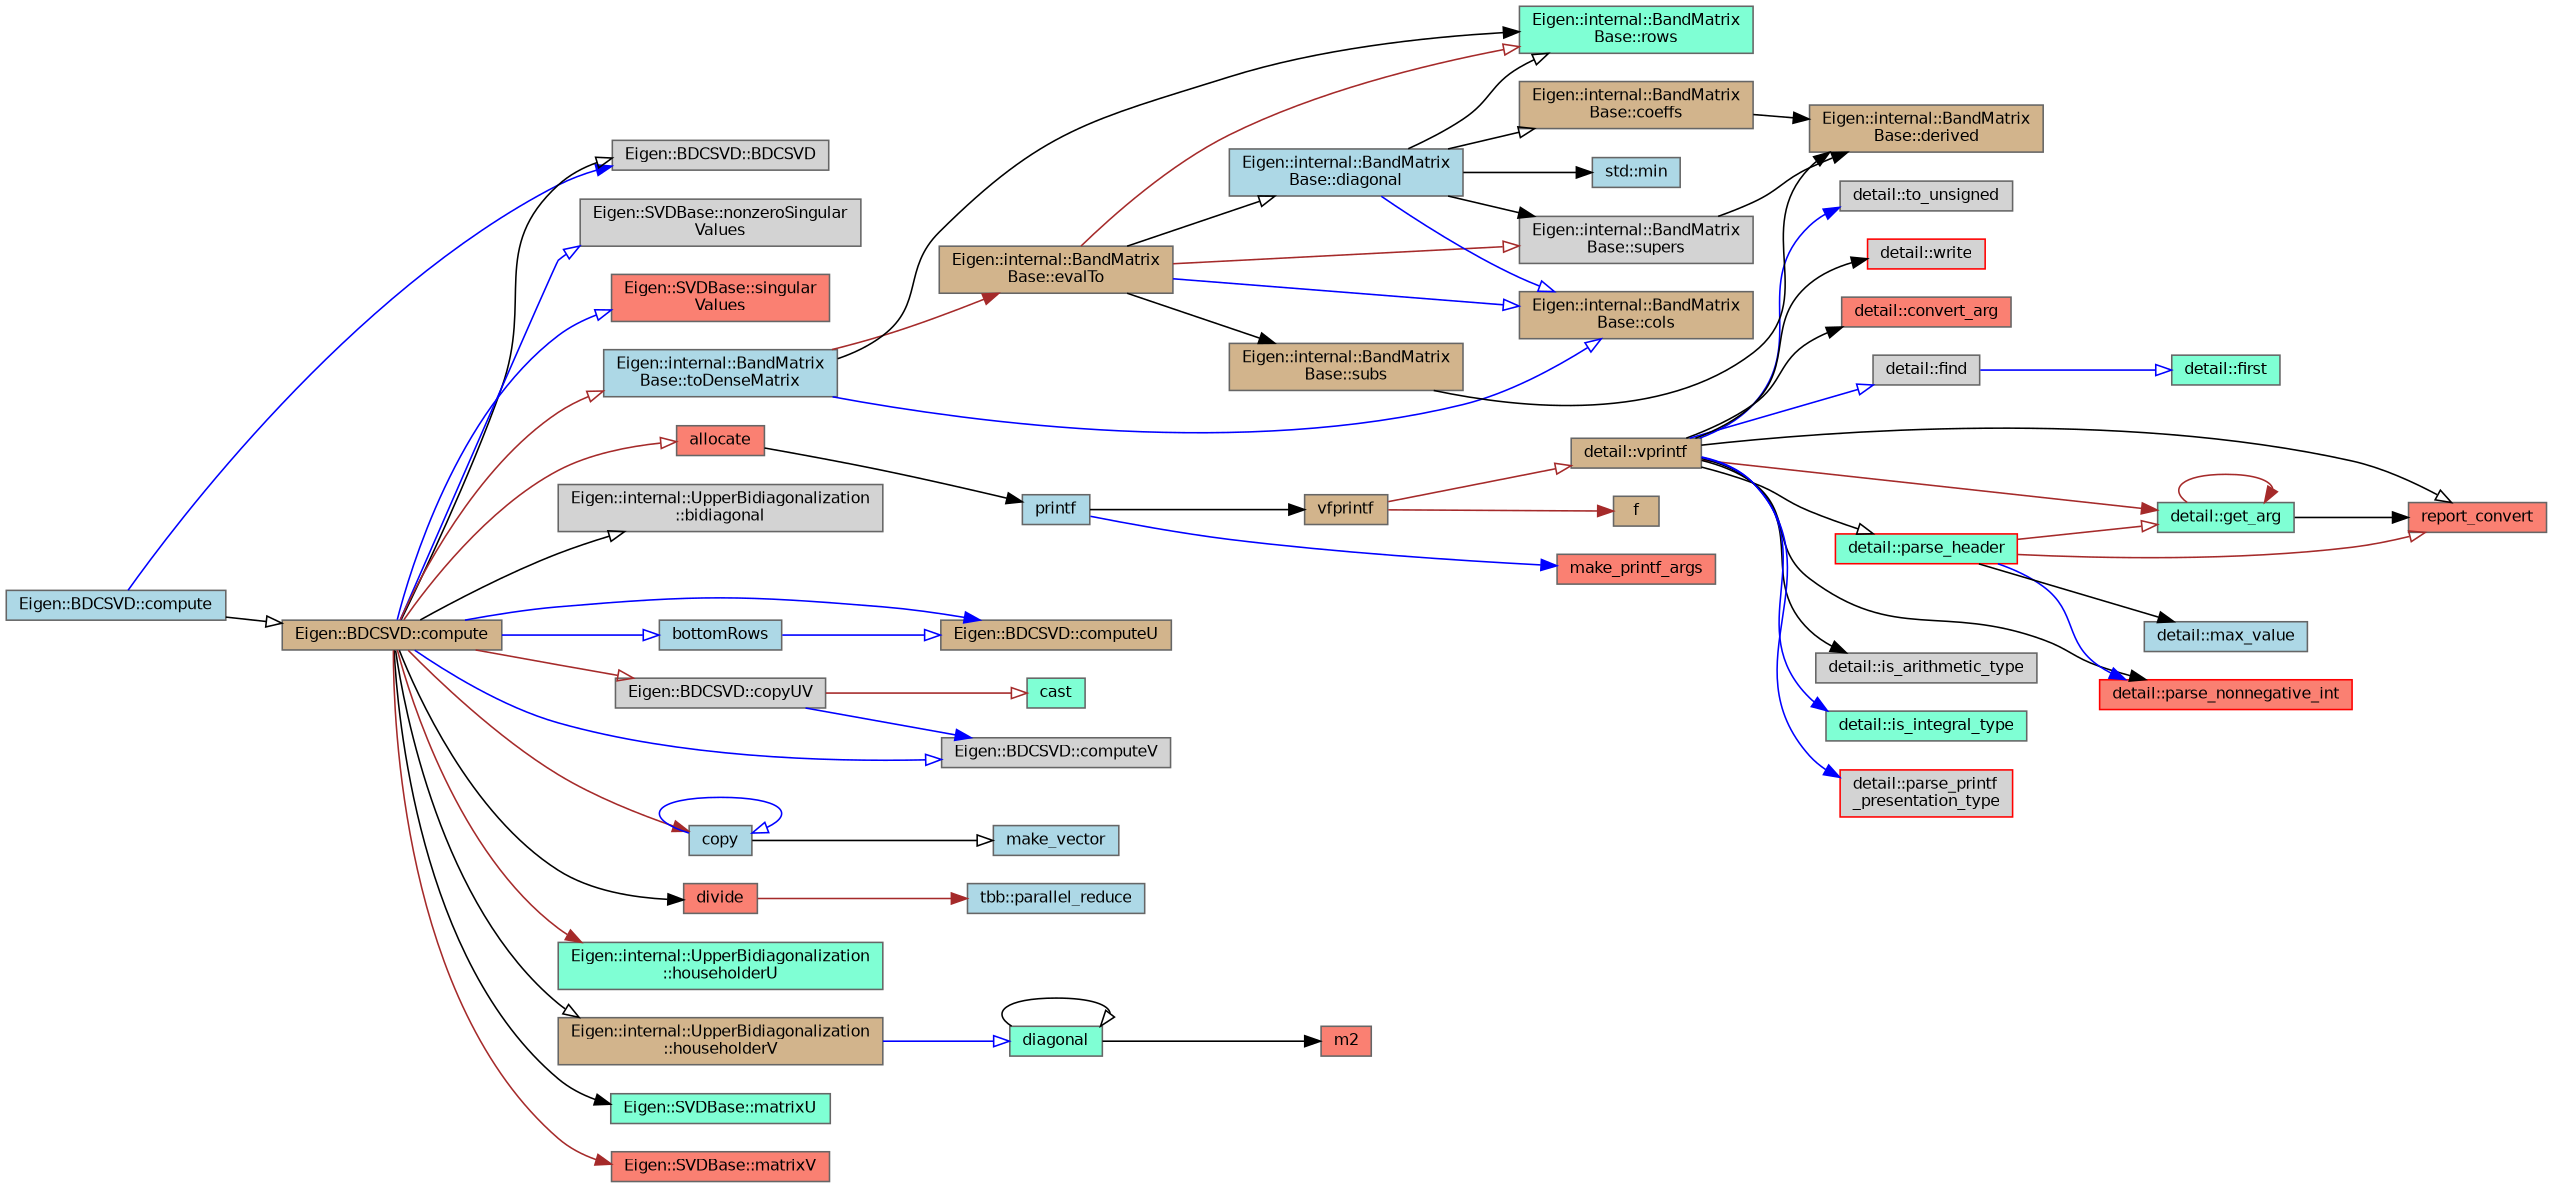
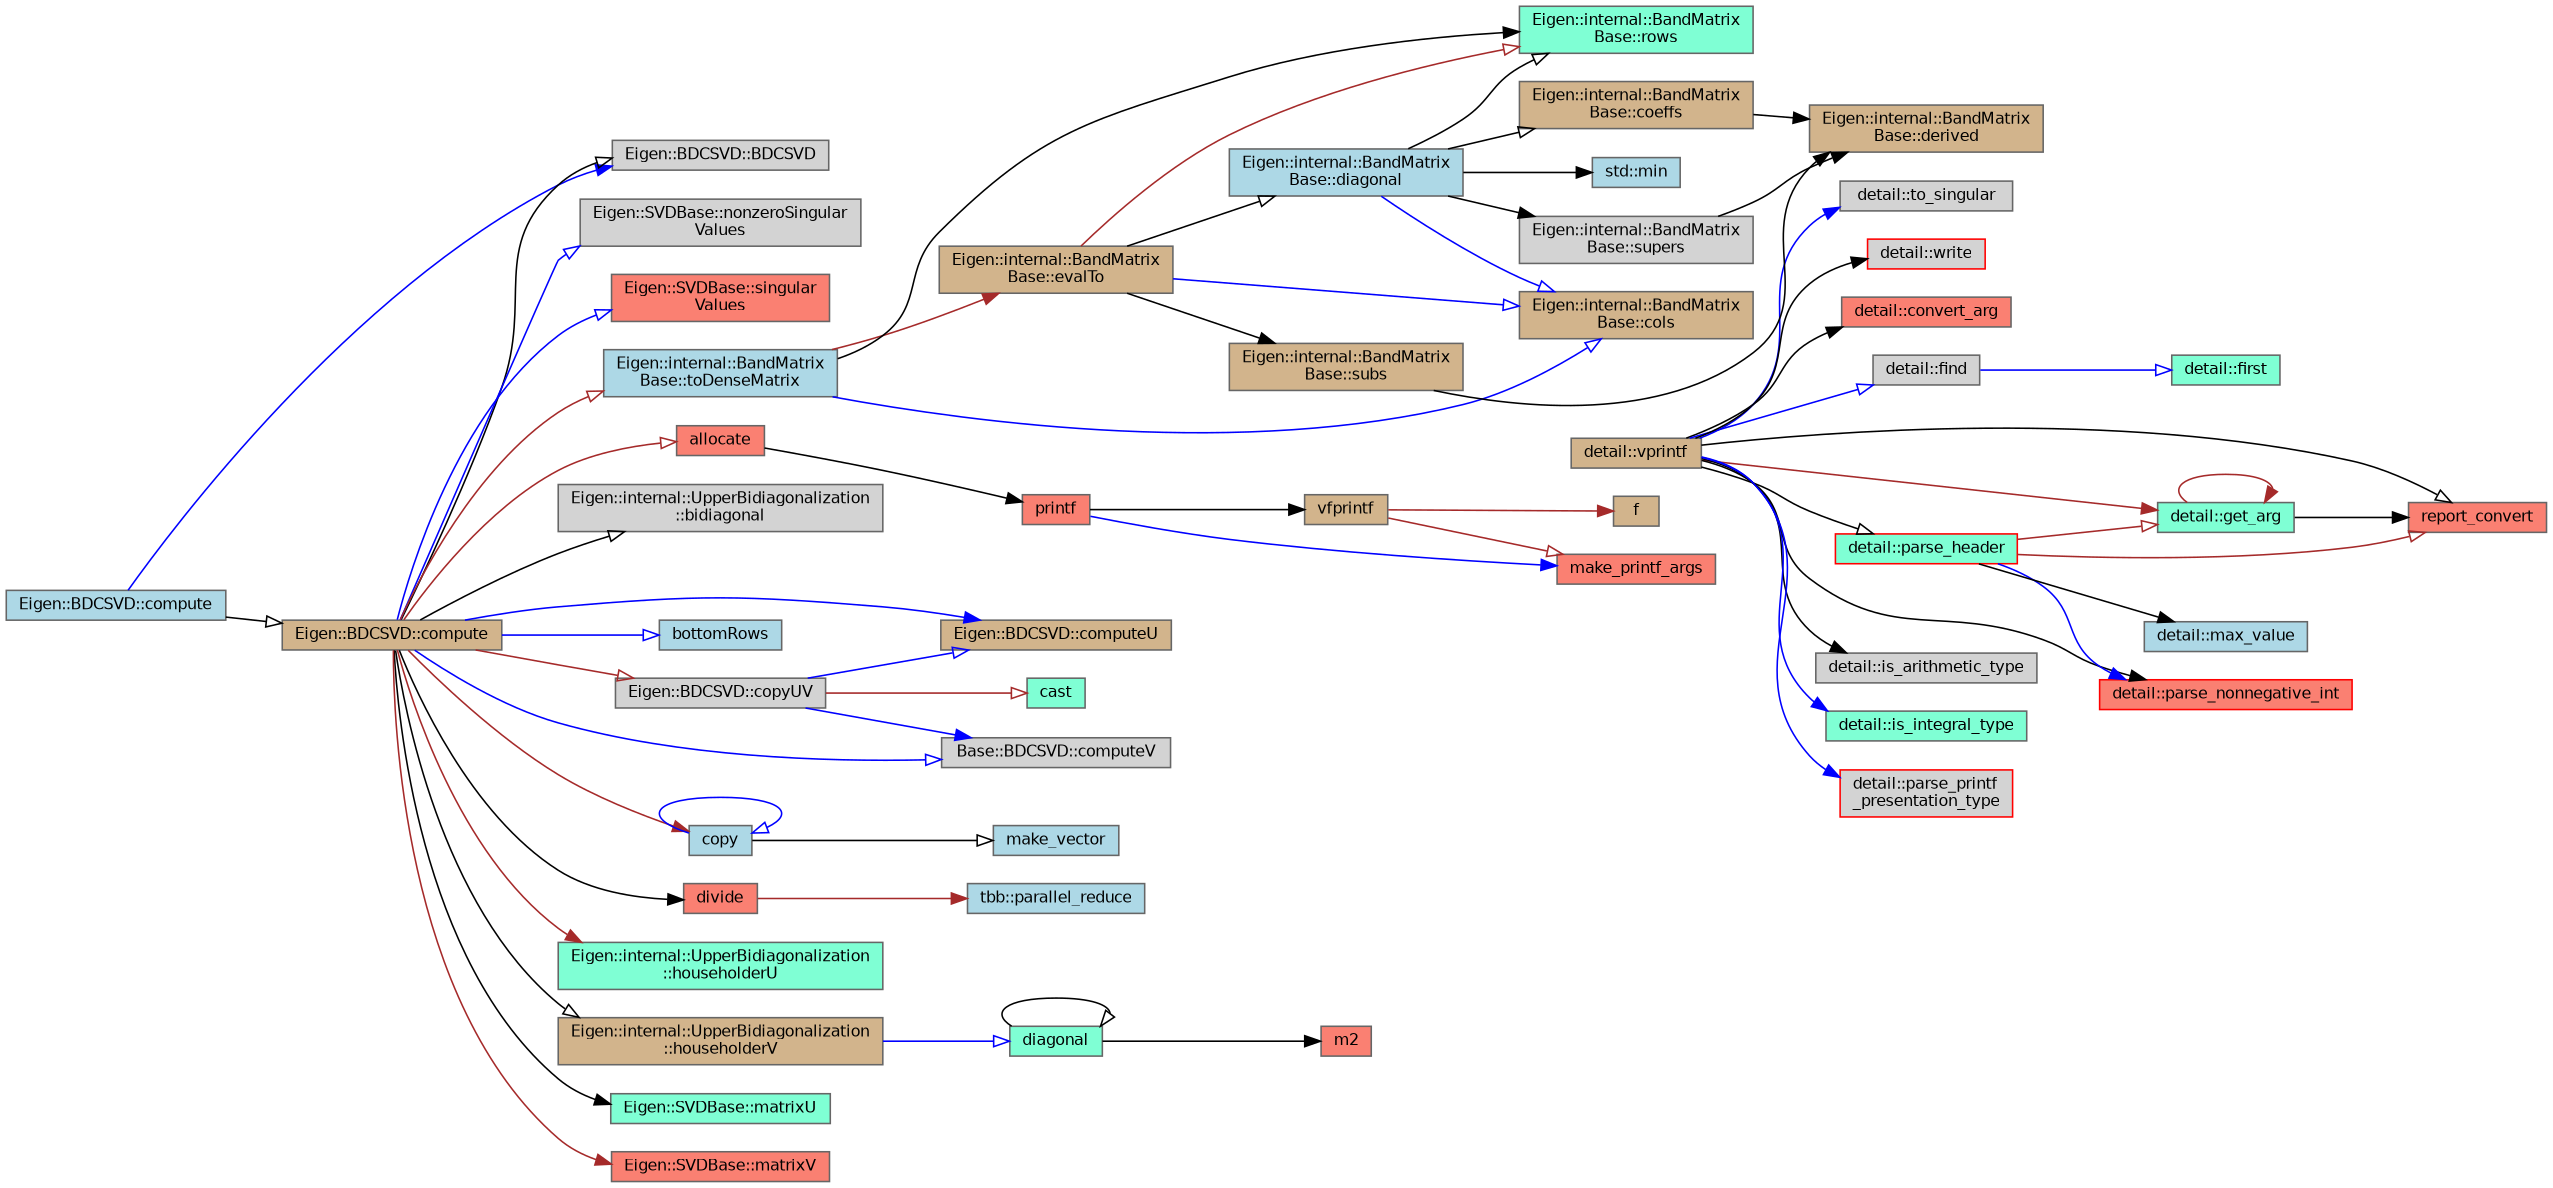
(1926, 196) -> (1926, 196)
(1338, 255) -> none
(1472, 485) -> (1468, 534)
(1056, 510) -> (1056, 510)
(853, 635) -> (880, 665)
(1056, 753) -> (1056, 753)
